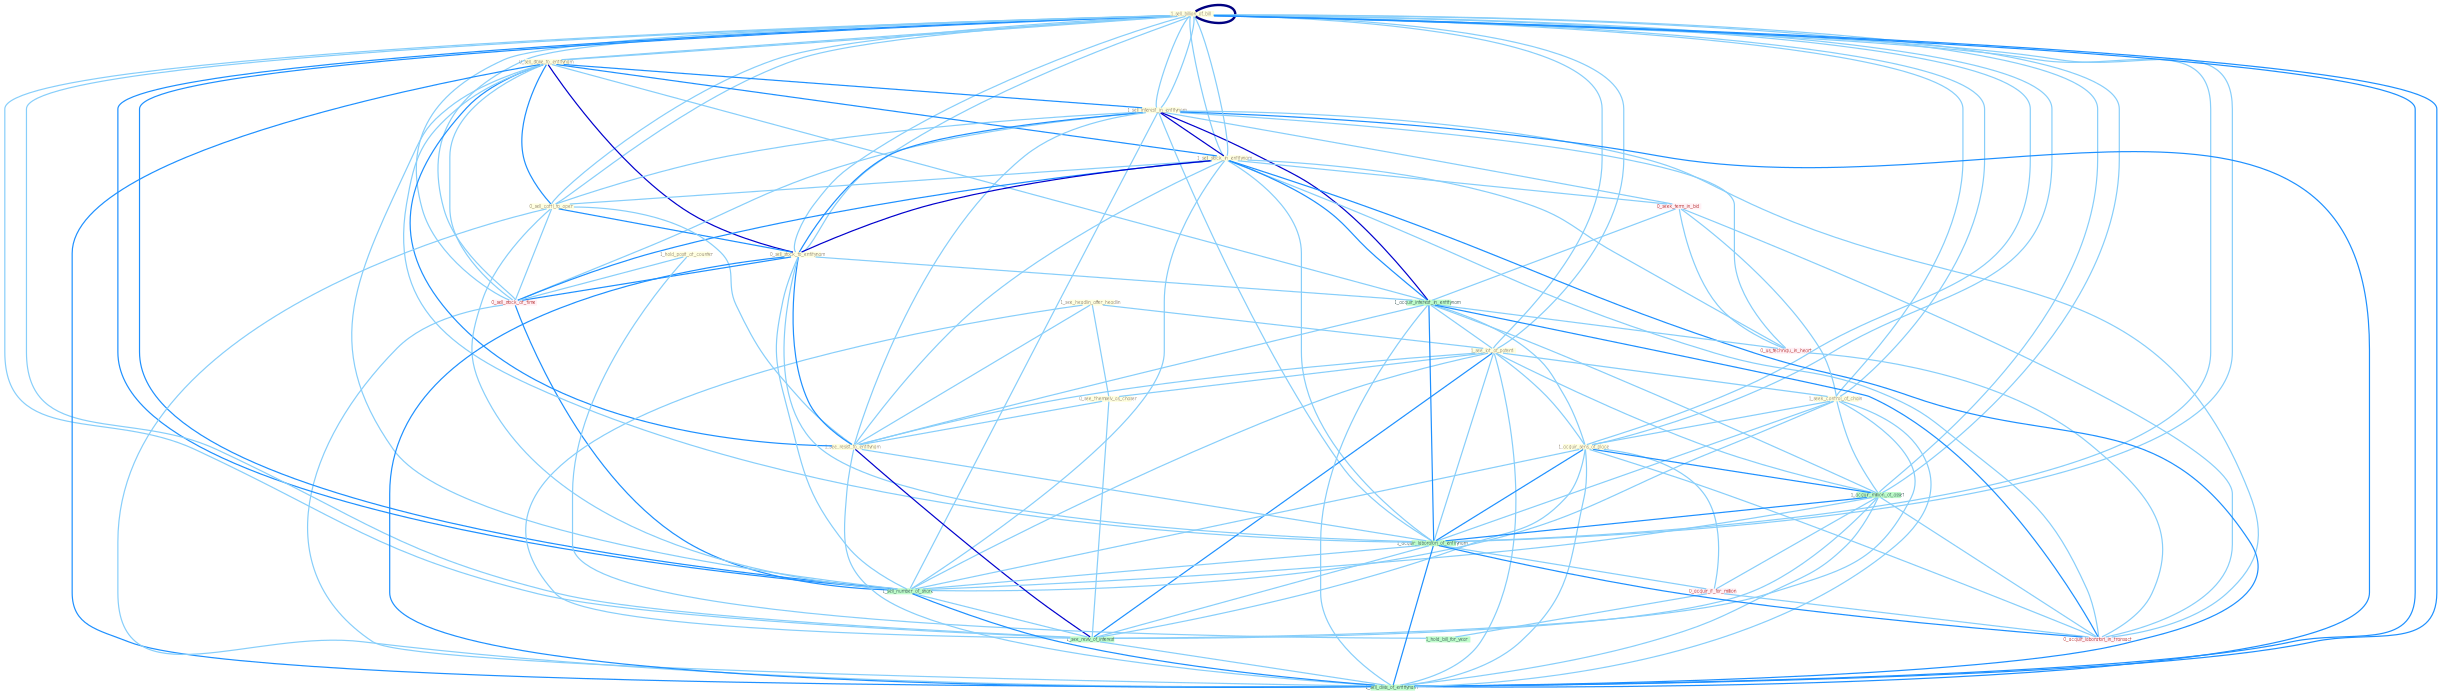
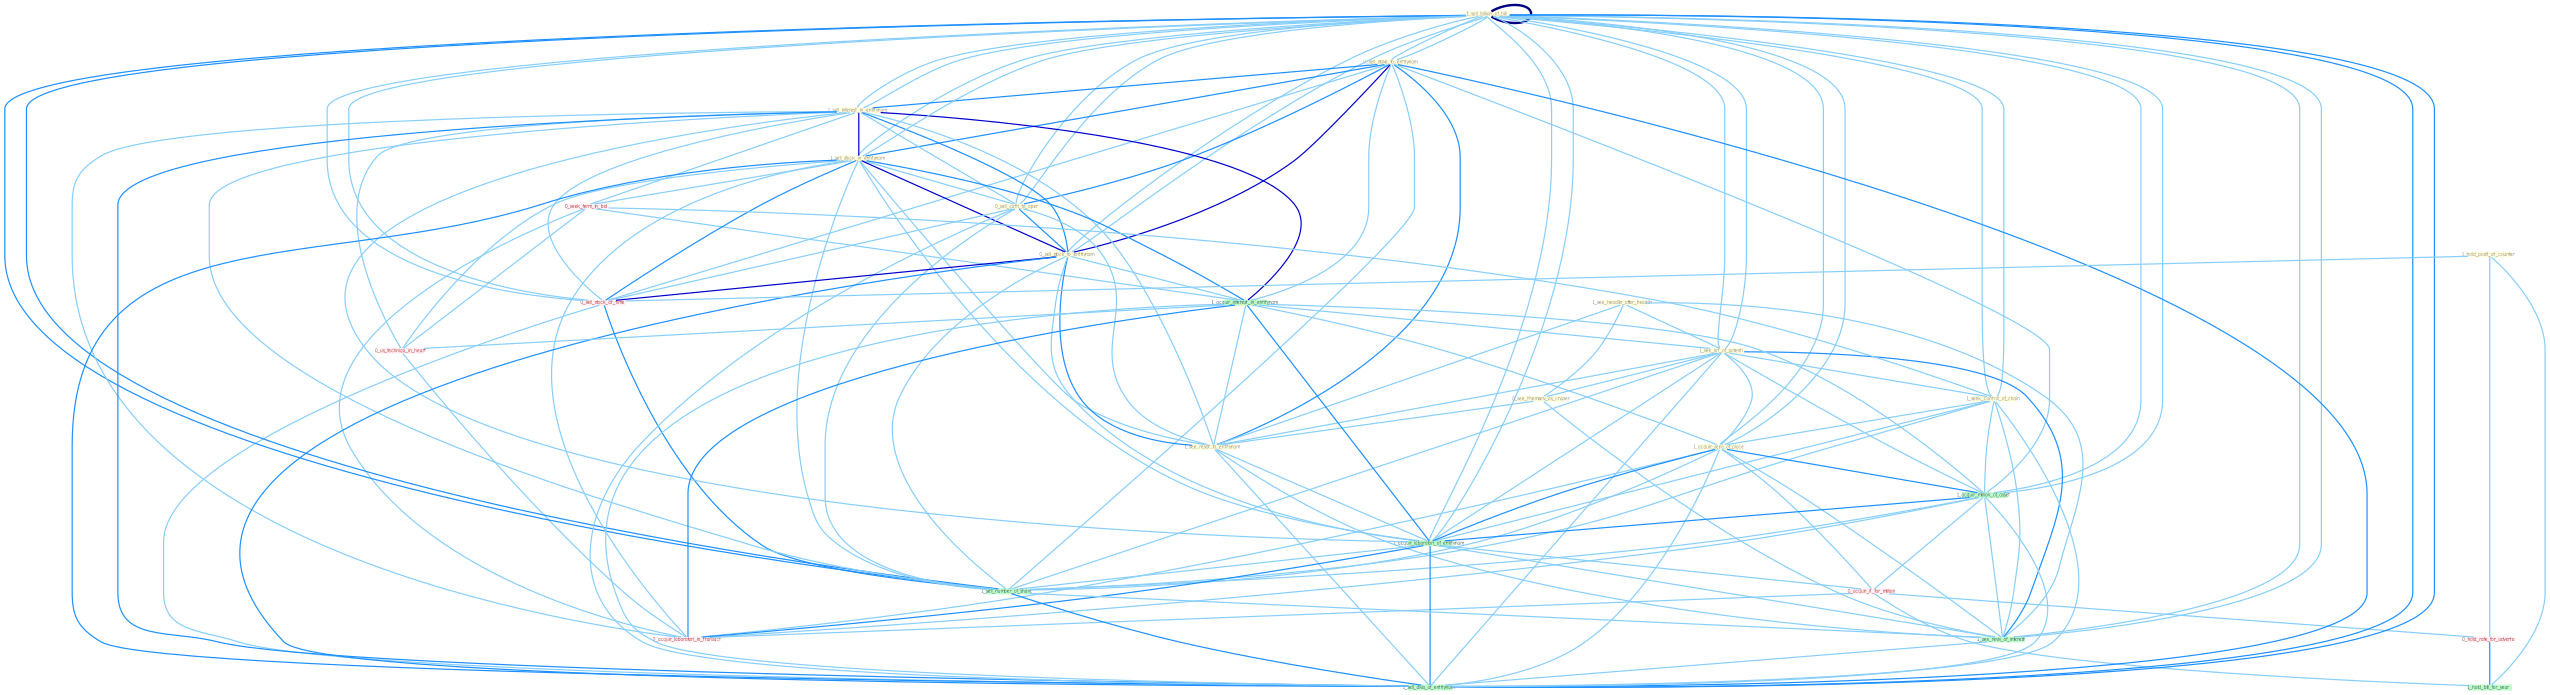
(596, 288) -> (836, 279)
(744, 459) -> (1805, 226)
(964, 542) -> (1584, 593)
none -> (2490, 639)
